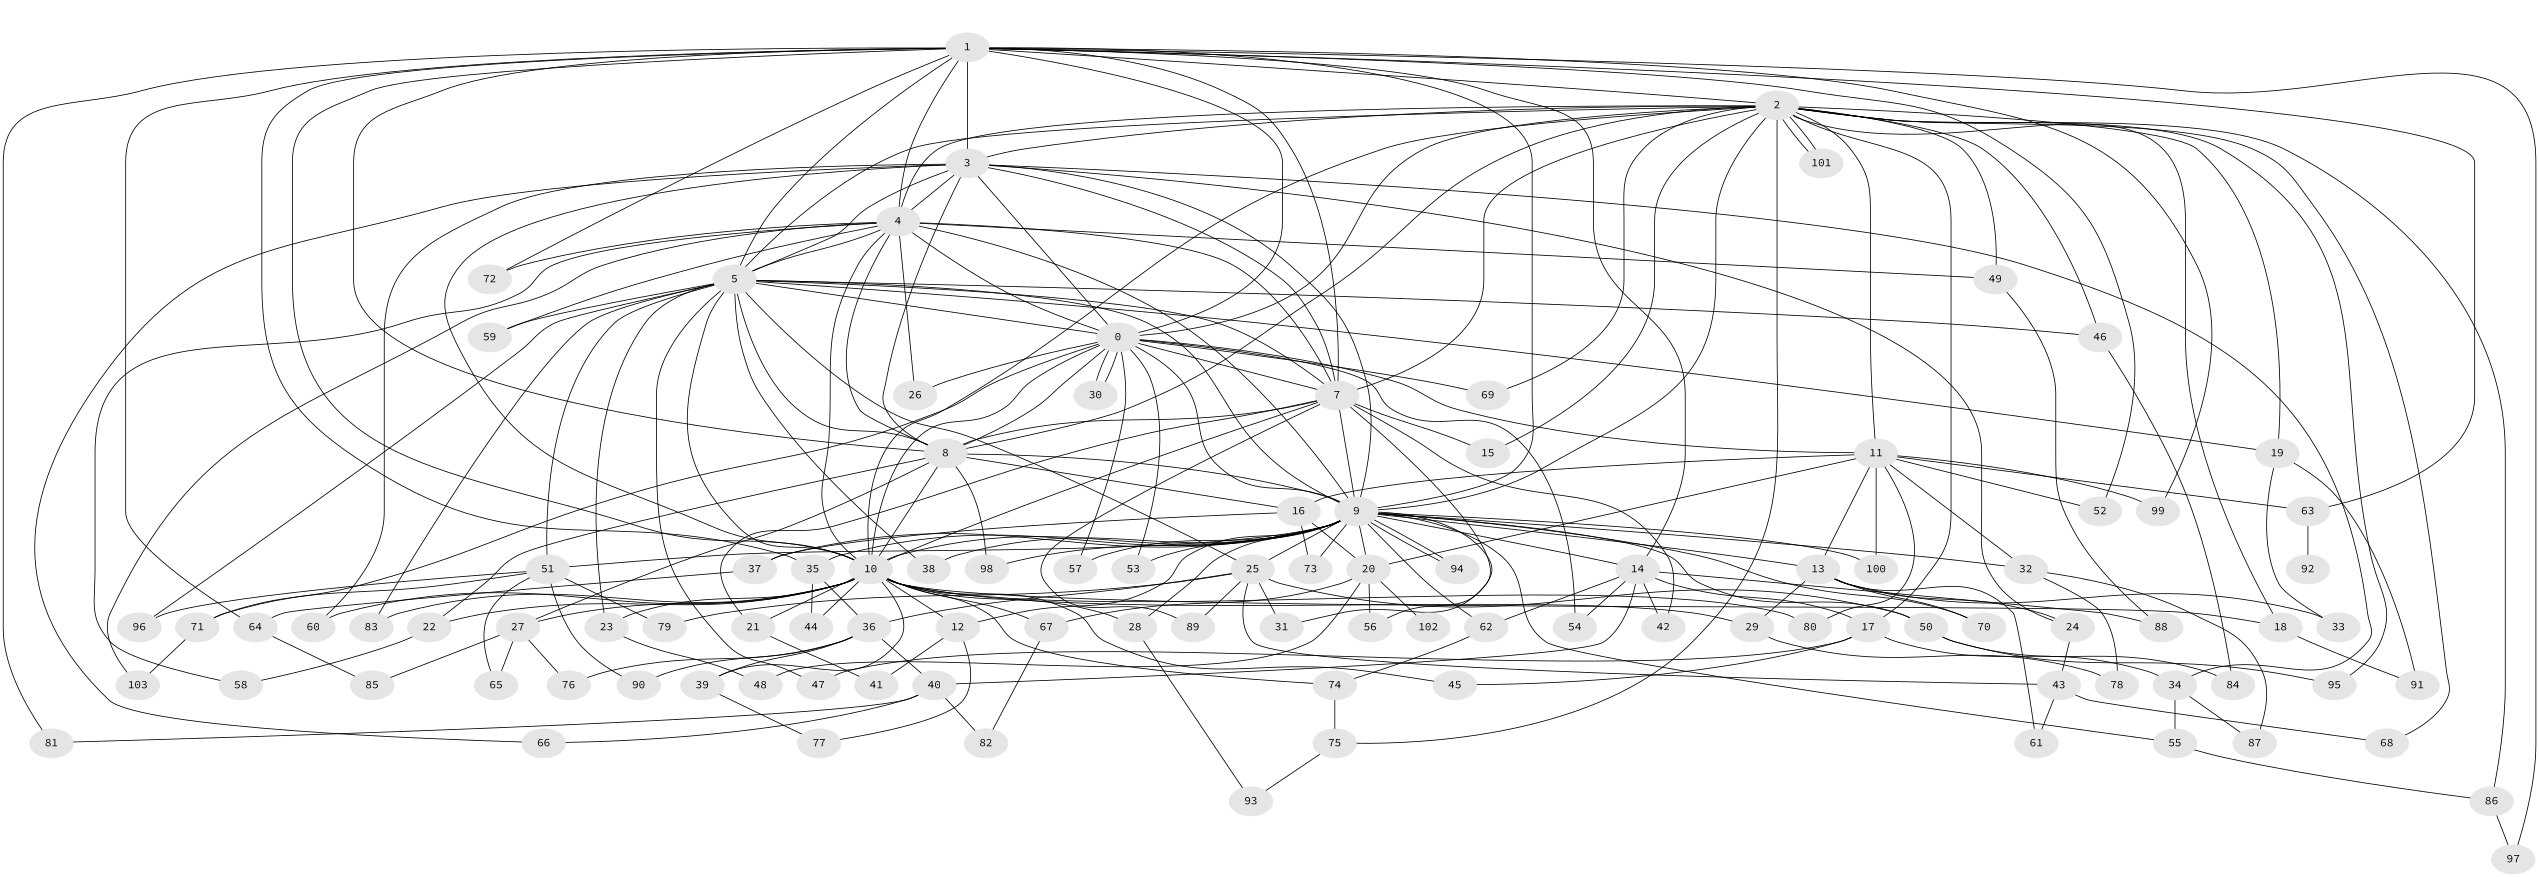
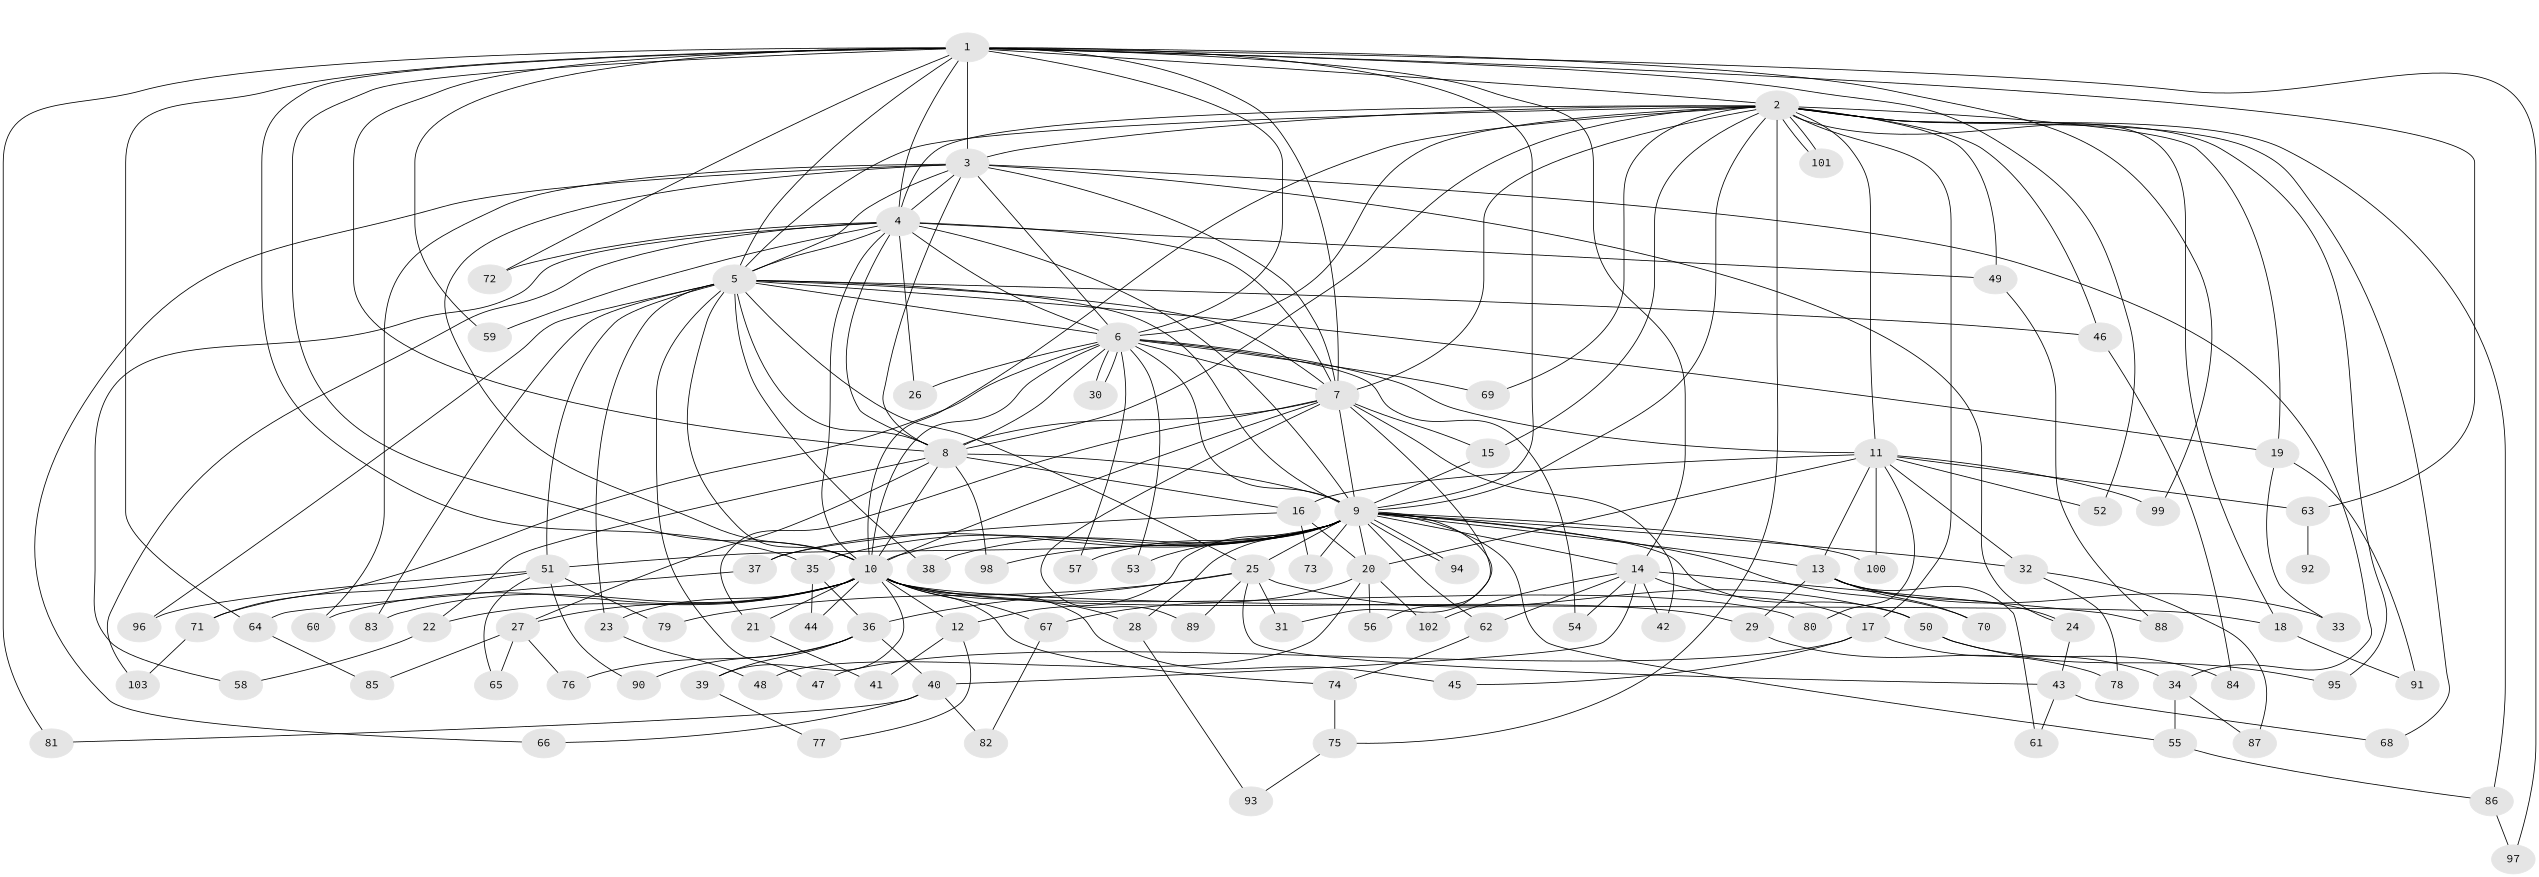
(1265, 246) -> (1408, 489)
(594, 306) -> (573, 75)
(1118, 337) -> (1118, 337)
none -> (1538, 590)
